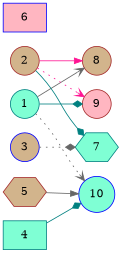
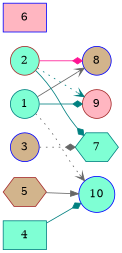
(25, 61) -> (25, 61)
(57, 61) -> (57, 61)
(97, 61) -> (97, 61)
(55, 79) -> (55, 79)
